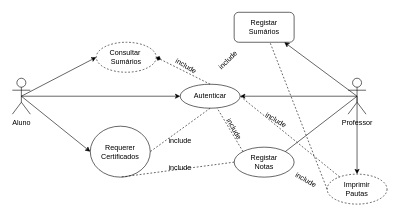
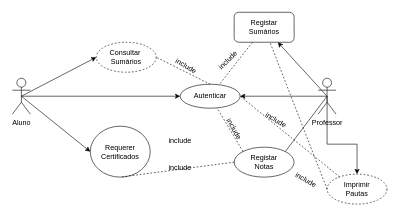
(161, 60) -> (159, 59)
none -> (237, 63)
(357, 96) -> (327, 96)
(180, 130) -> none
